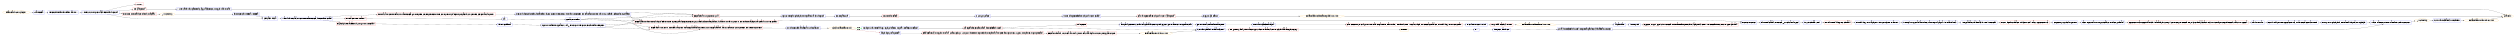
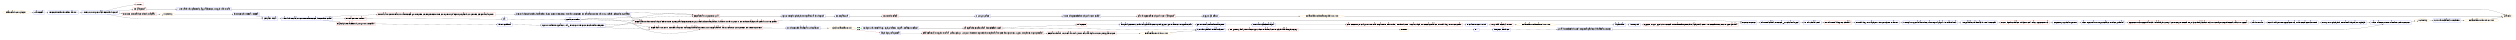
(1812, 23) -> (1812, 23)
